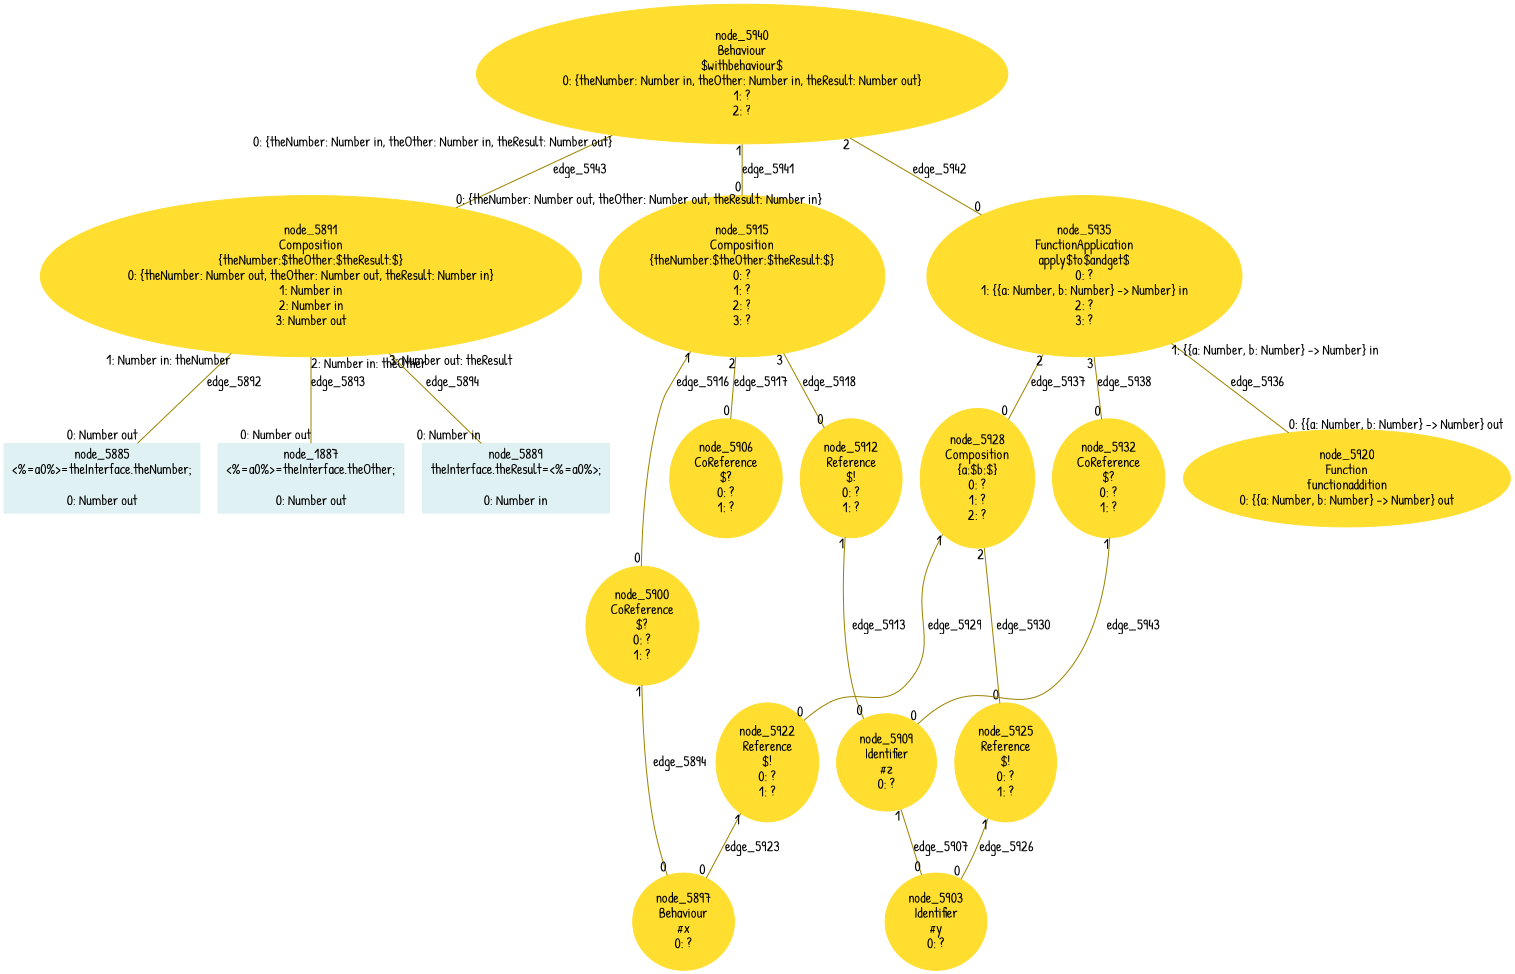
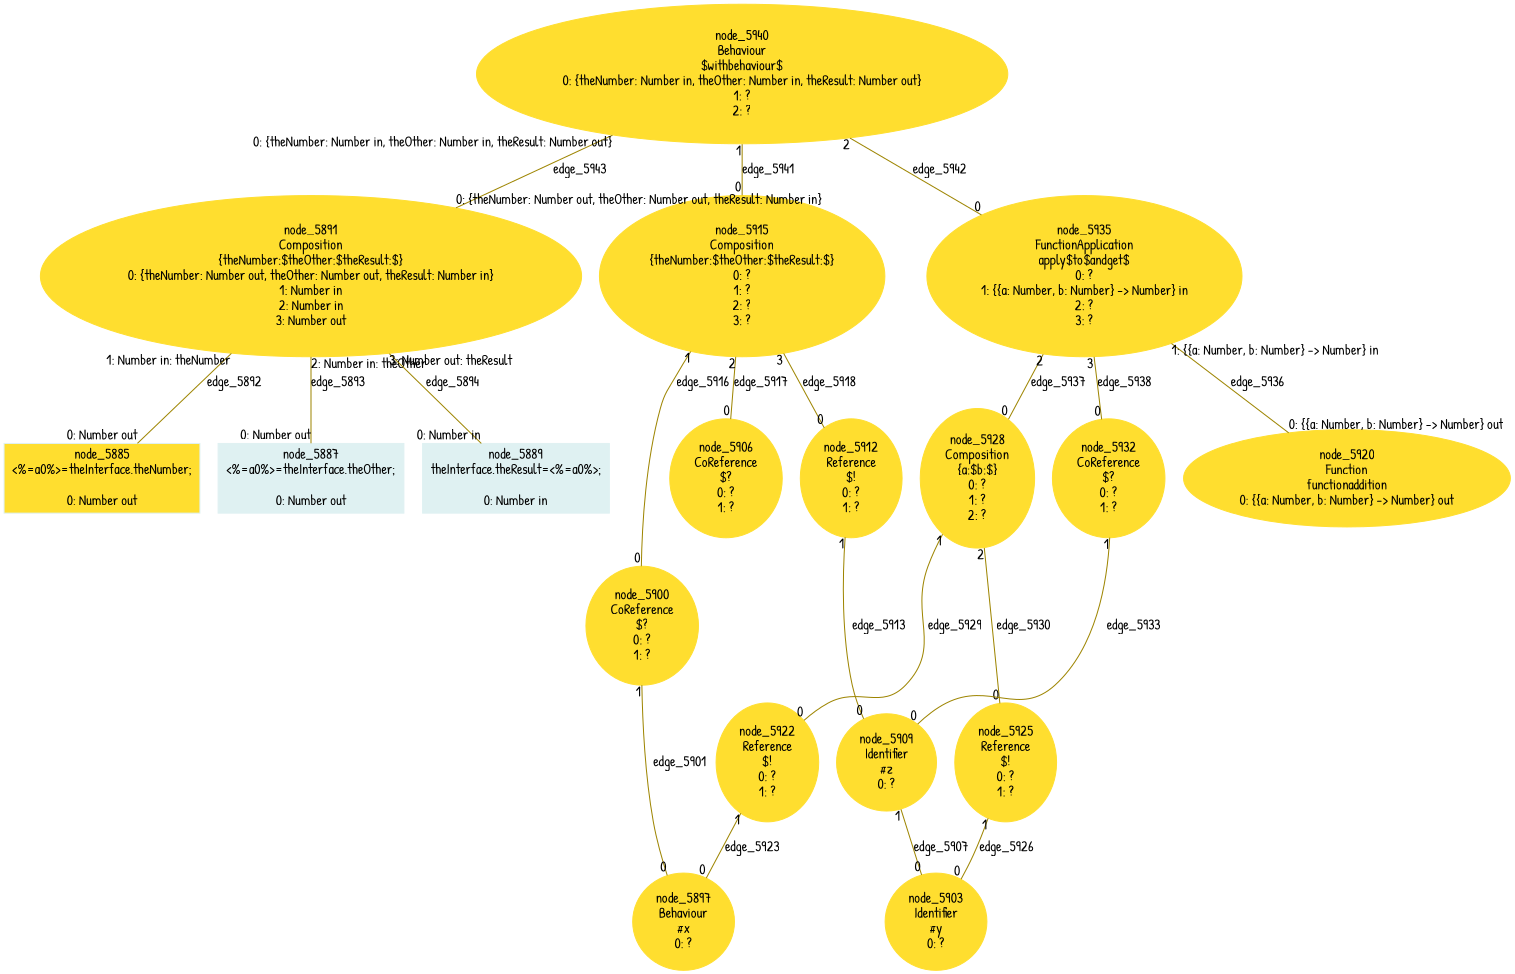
(102, 478) -> (102, 478)
(311, 478) -> (311, 478)
(1133, 626) -> (1134, 626)
(680, 762) -> (680, 762)
